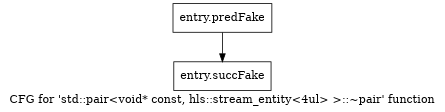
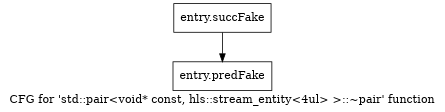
(222, 43) -> (222, 43)
